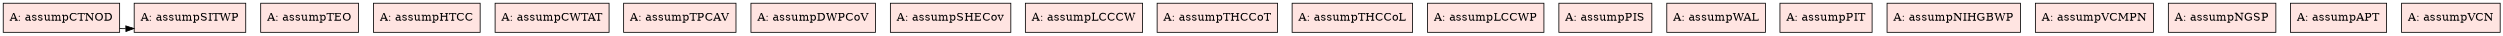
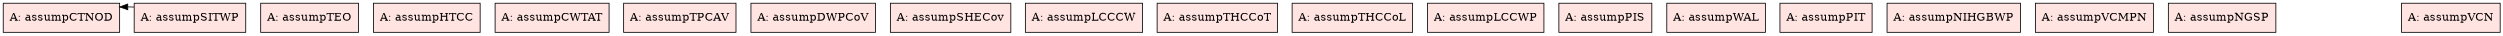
(2339, 18) -> none
(123, 29) -> (131, 7)
